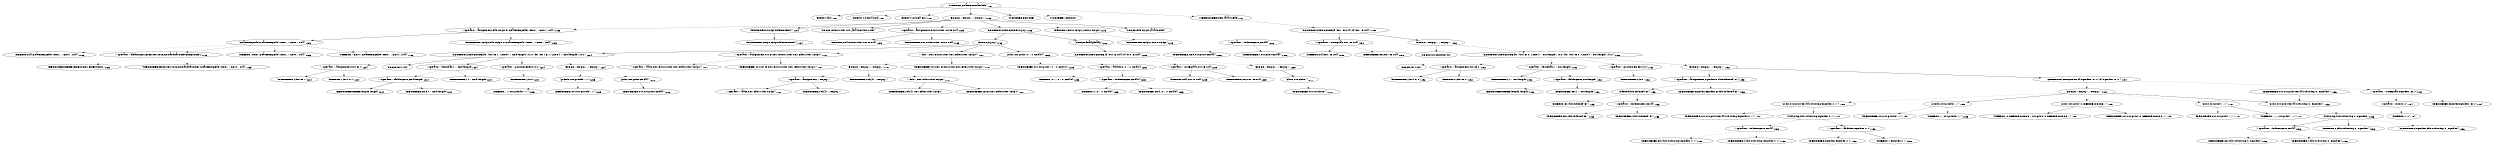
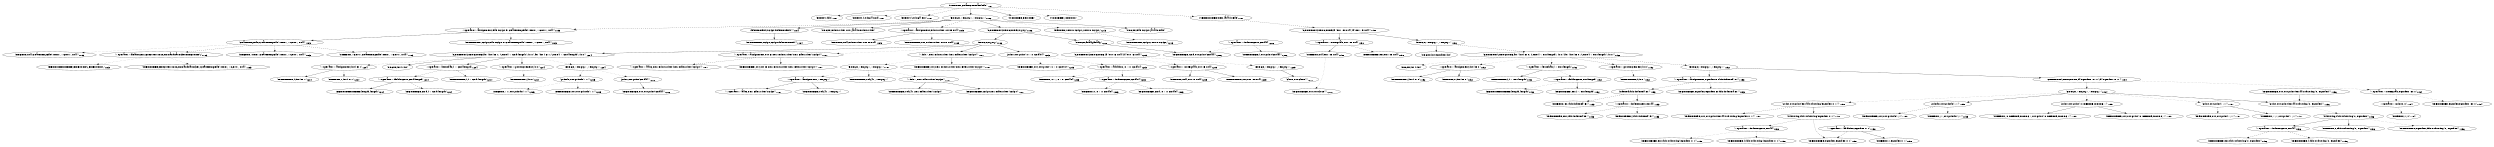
(1100, 48) -> (1141, 49)
(1305, 85) -> (1323, 73)
(1832, 122) -> (1816, 130)
